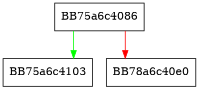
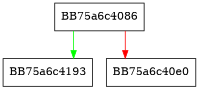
(48, 72) -> (48, 72)
(151, 72) -> (151, 72)
